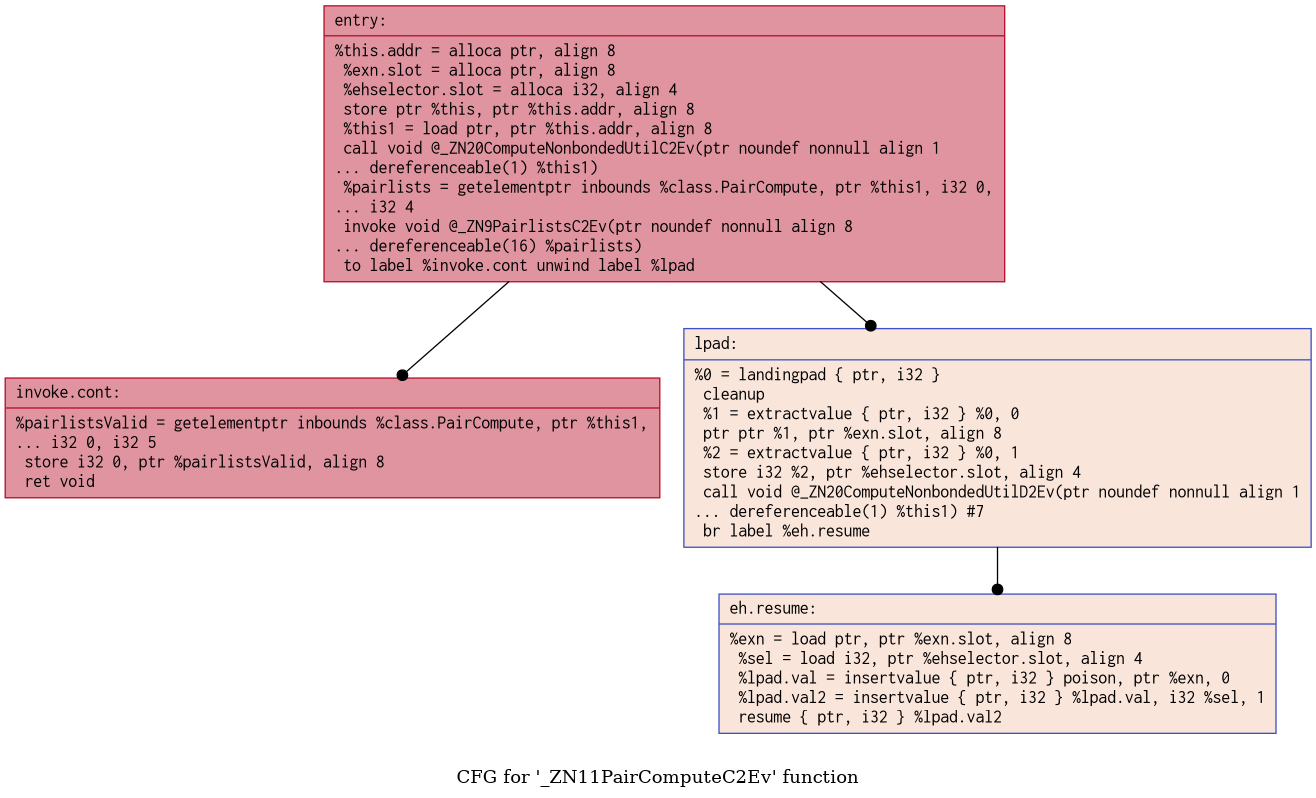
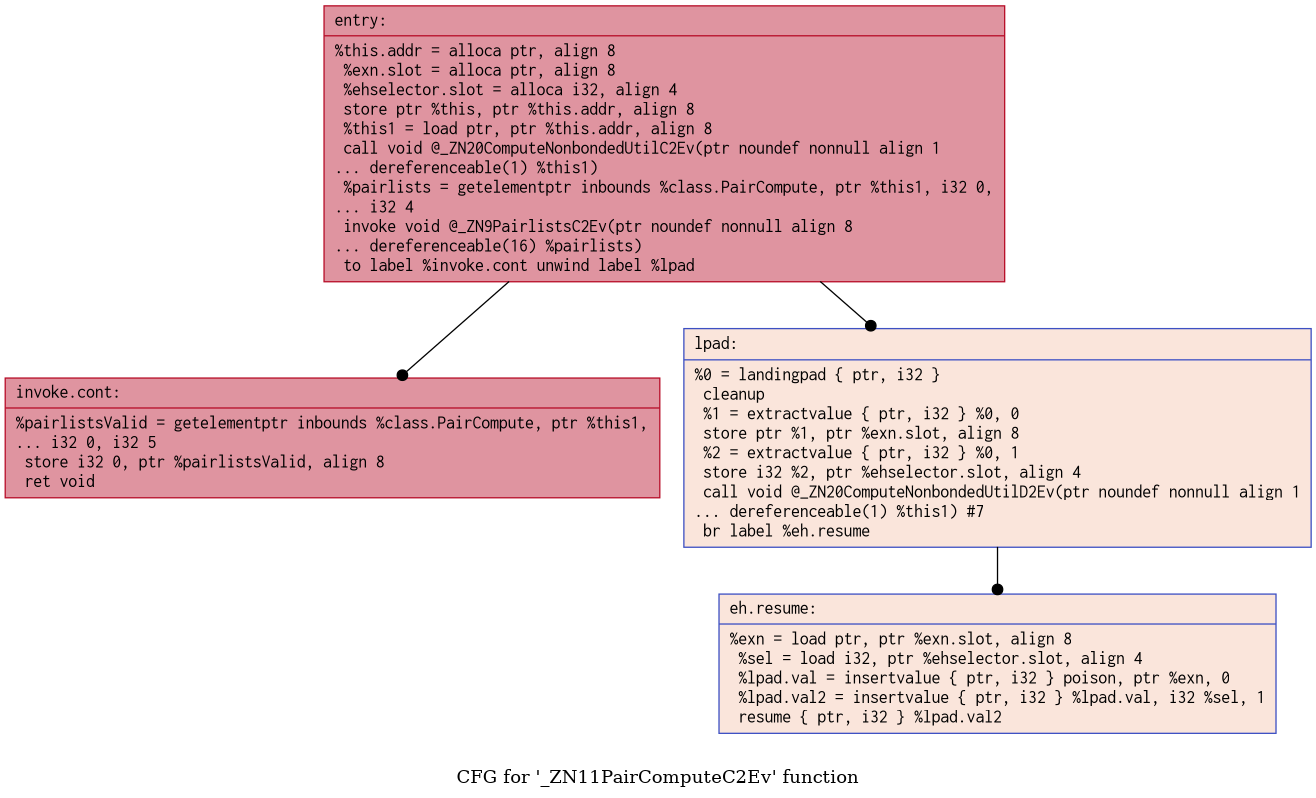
(849, 433) -> (857, 433)
